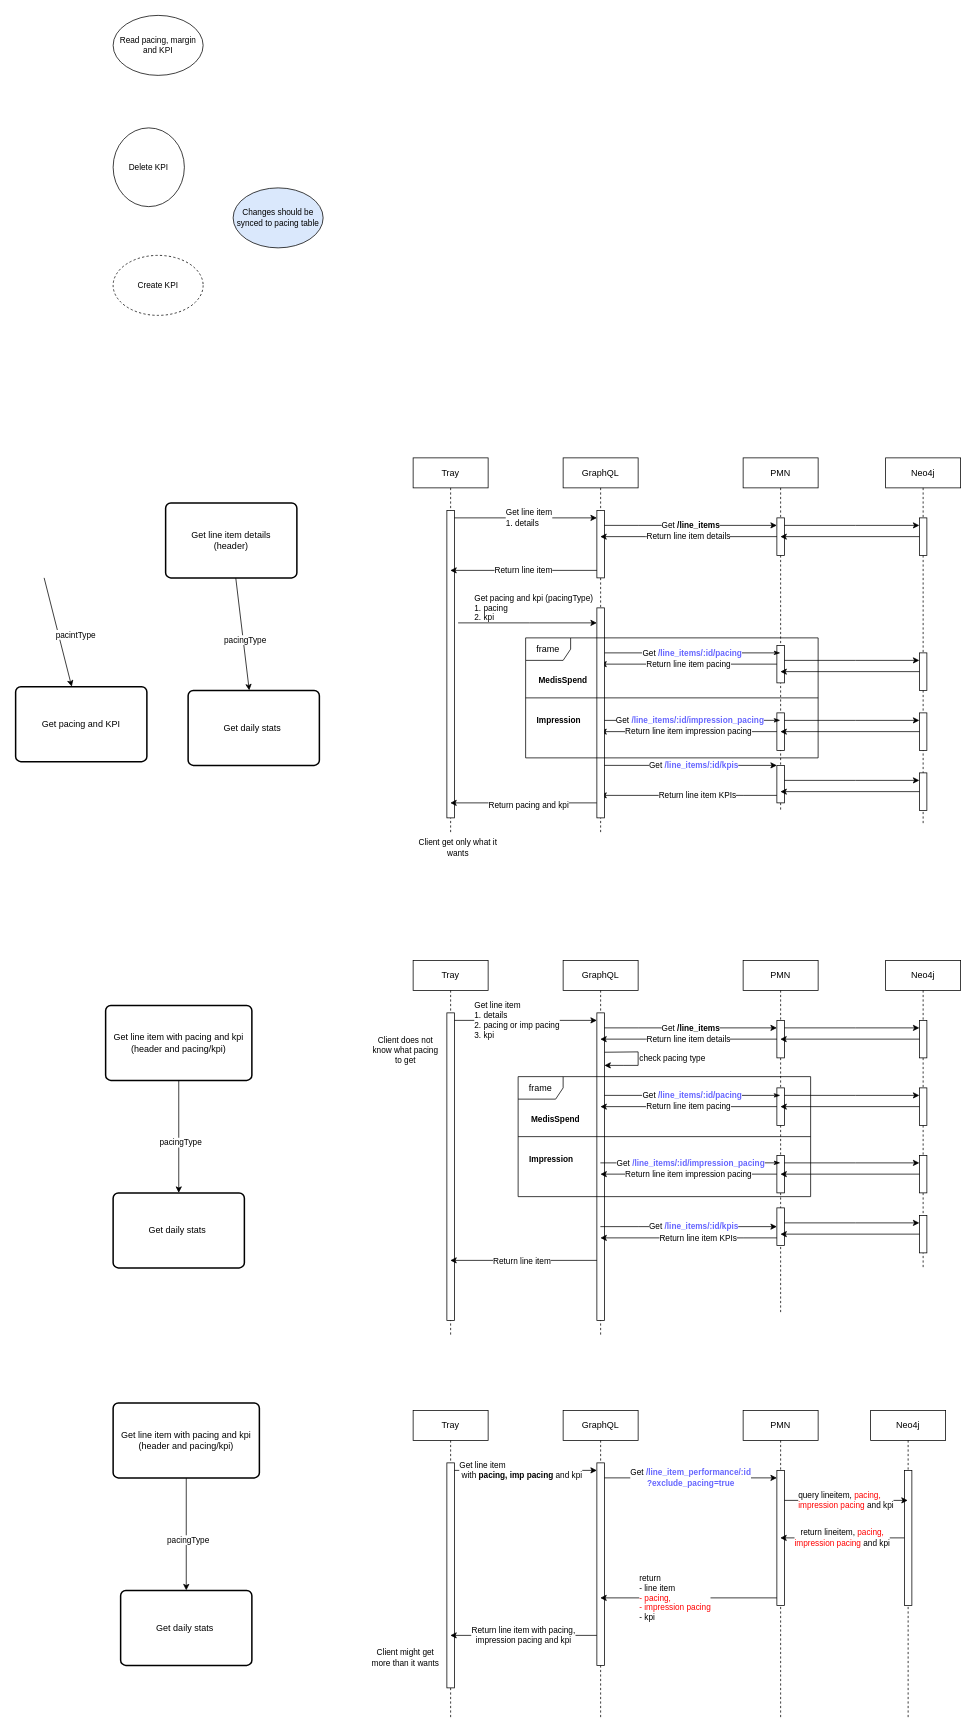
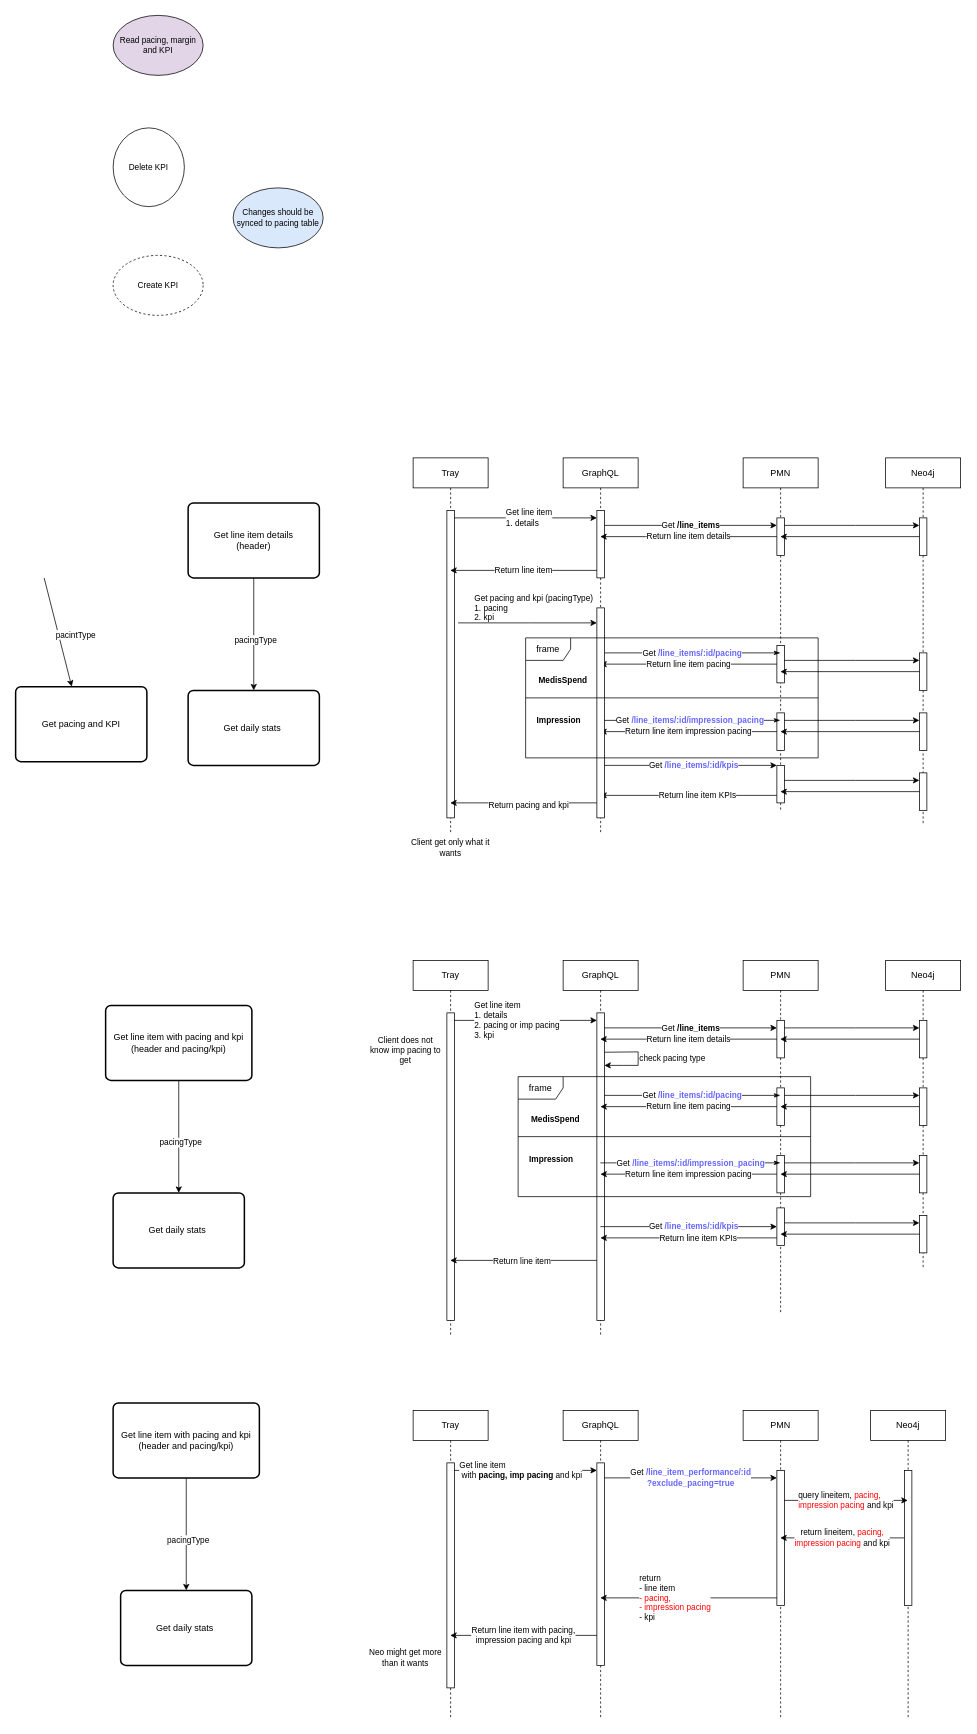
(158, 45) -> (158, 45)
(231, 540) -> (254, 540)
(458, 848) -> (450, 848)
(405, 1050) -> (405, 1050)
(405, 1658) -> (405, 1658)
